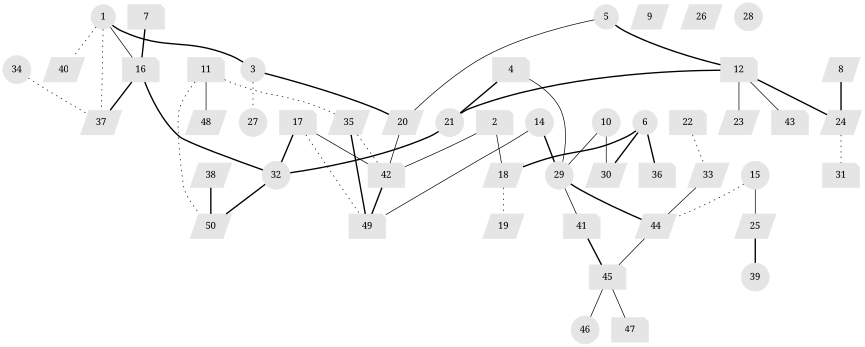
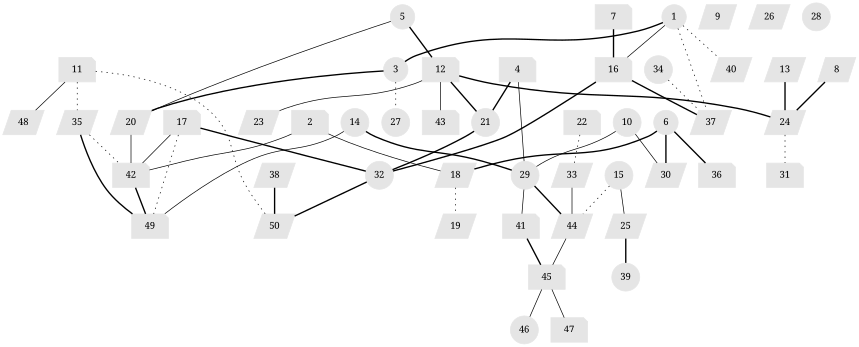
none -> (785, 70)
